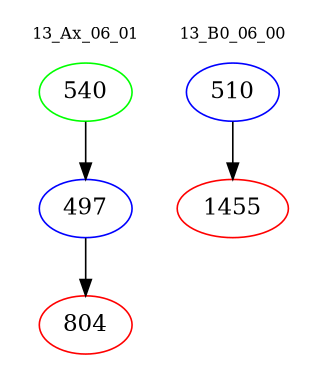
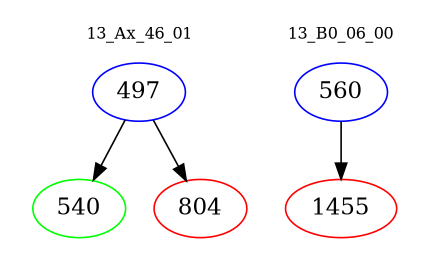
(86, 35) -> (140, 35)
(233, 92) -> (341, 92)
(86, 142) -> (113, 143)
